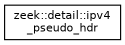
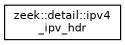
(63, 22) -> (63, 22)
